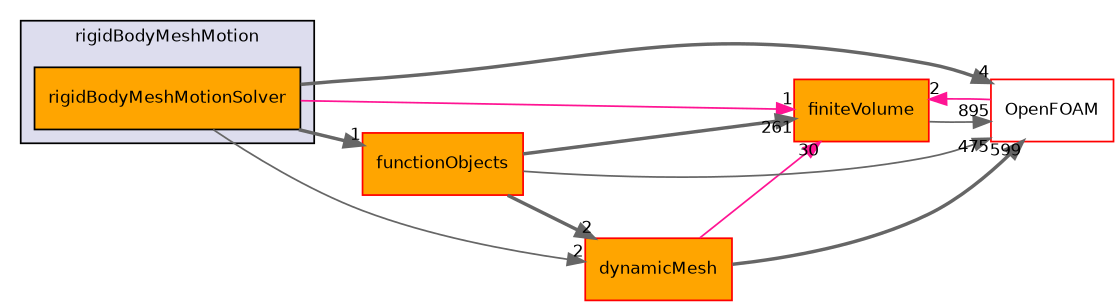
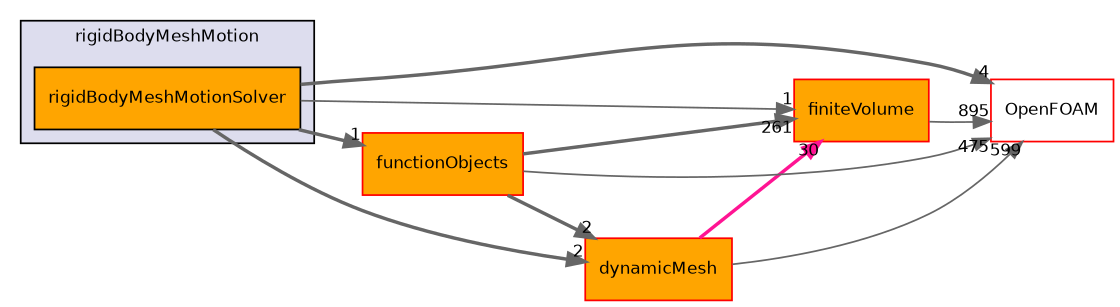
(969, 99) -> none
(539, 105) -> (539, 105)
(753, 195) -> (753, 195)
(382, 217) -> (382, 217)
(881, 233) -> (881, 233)
